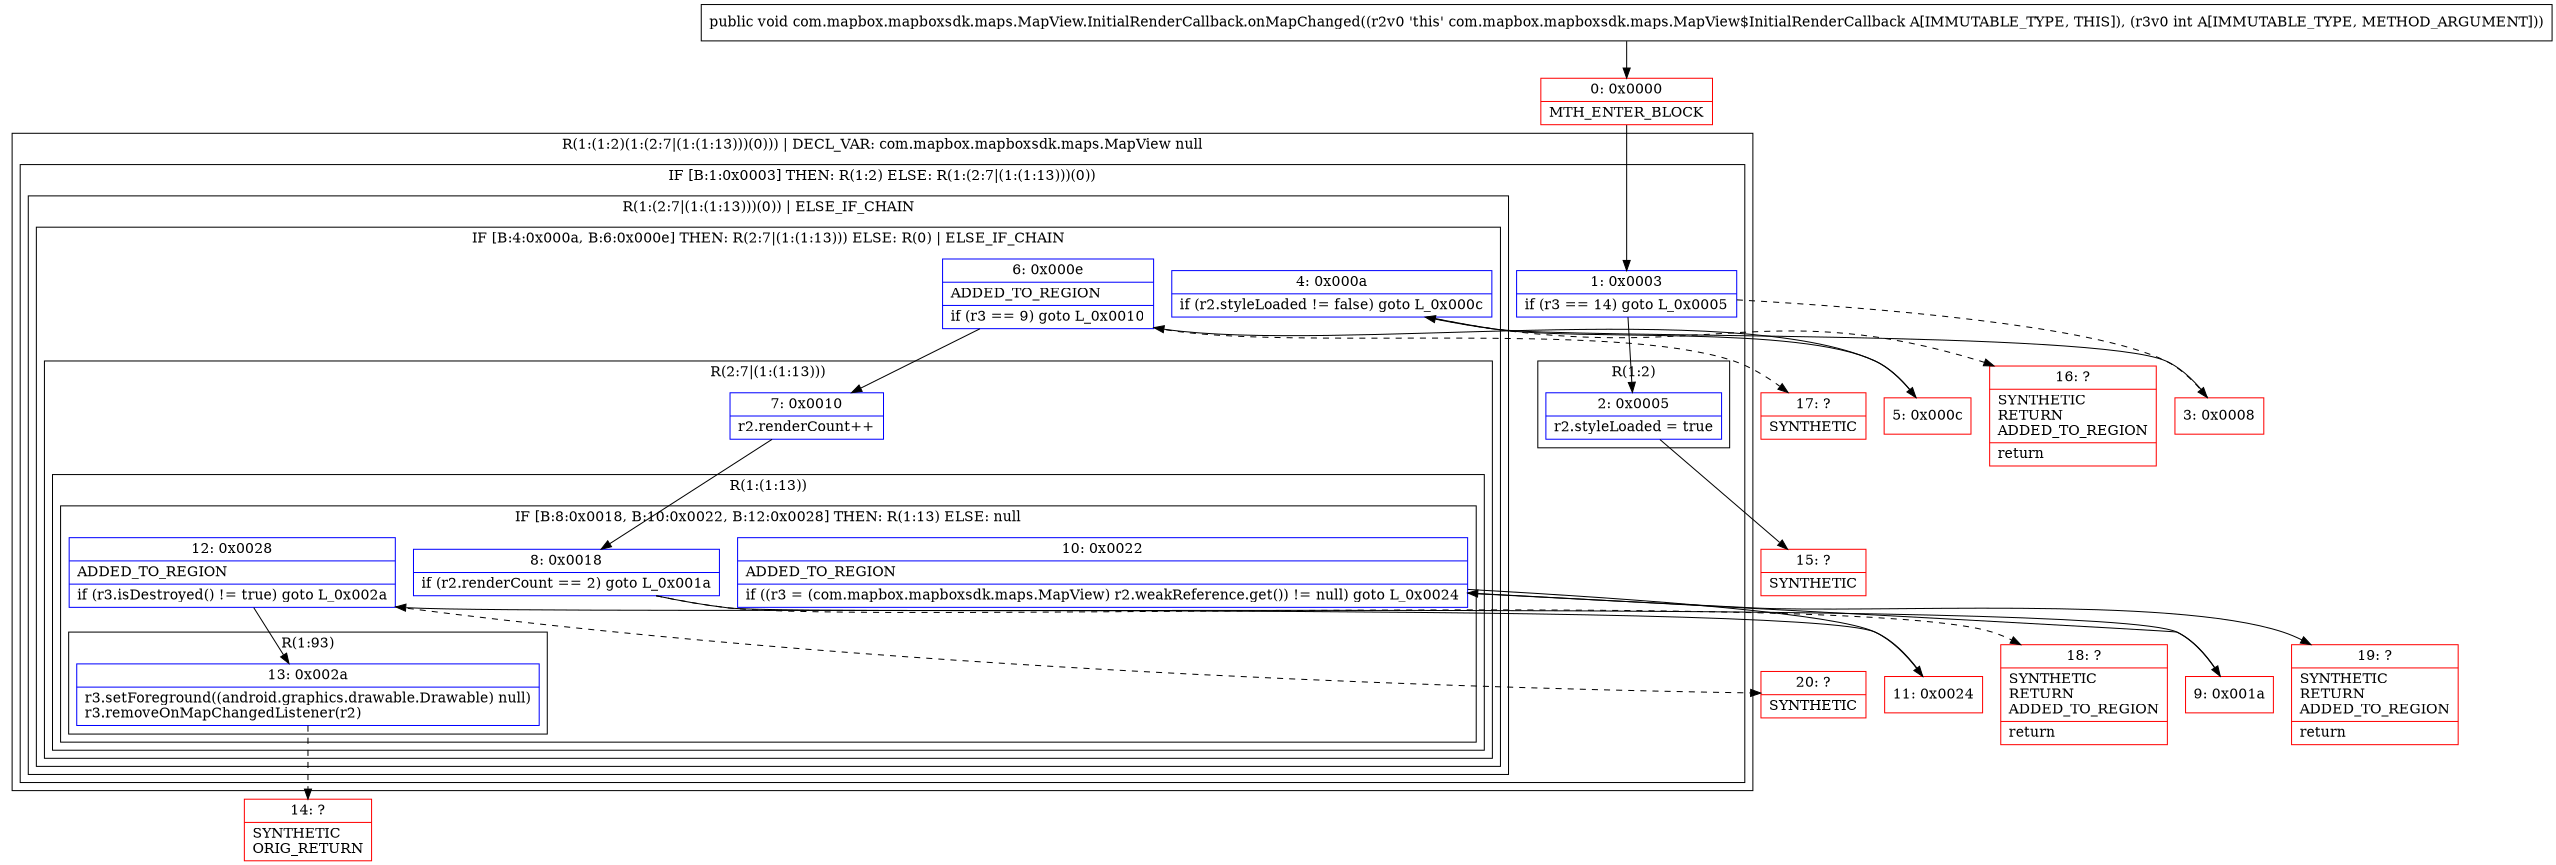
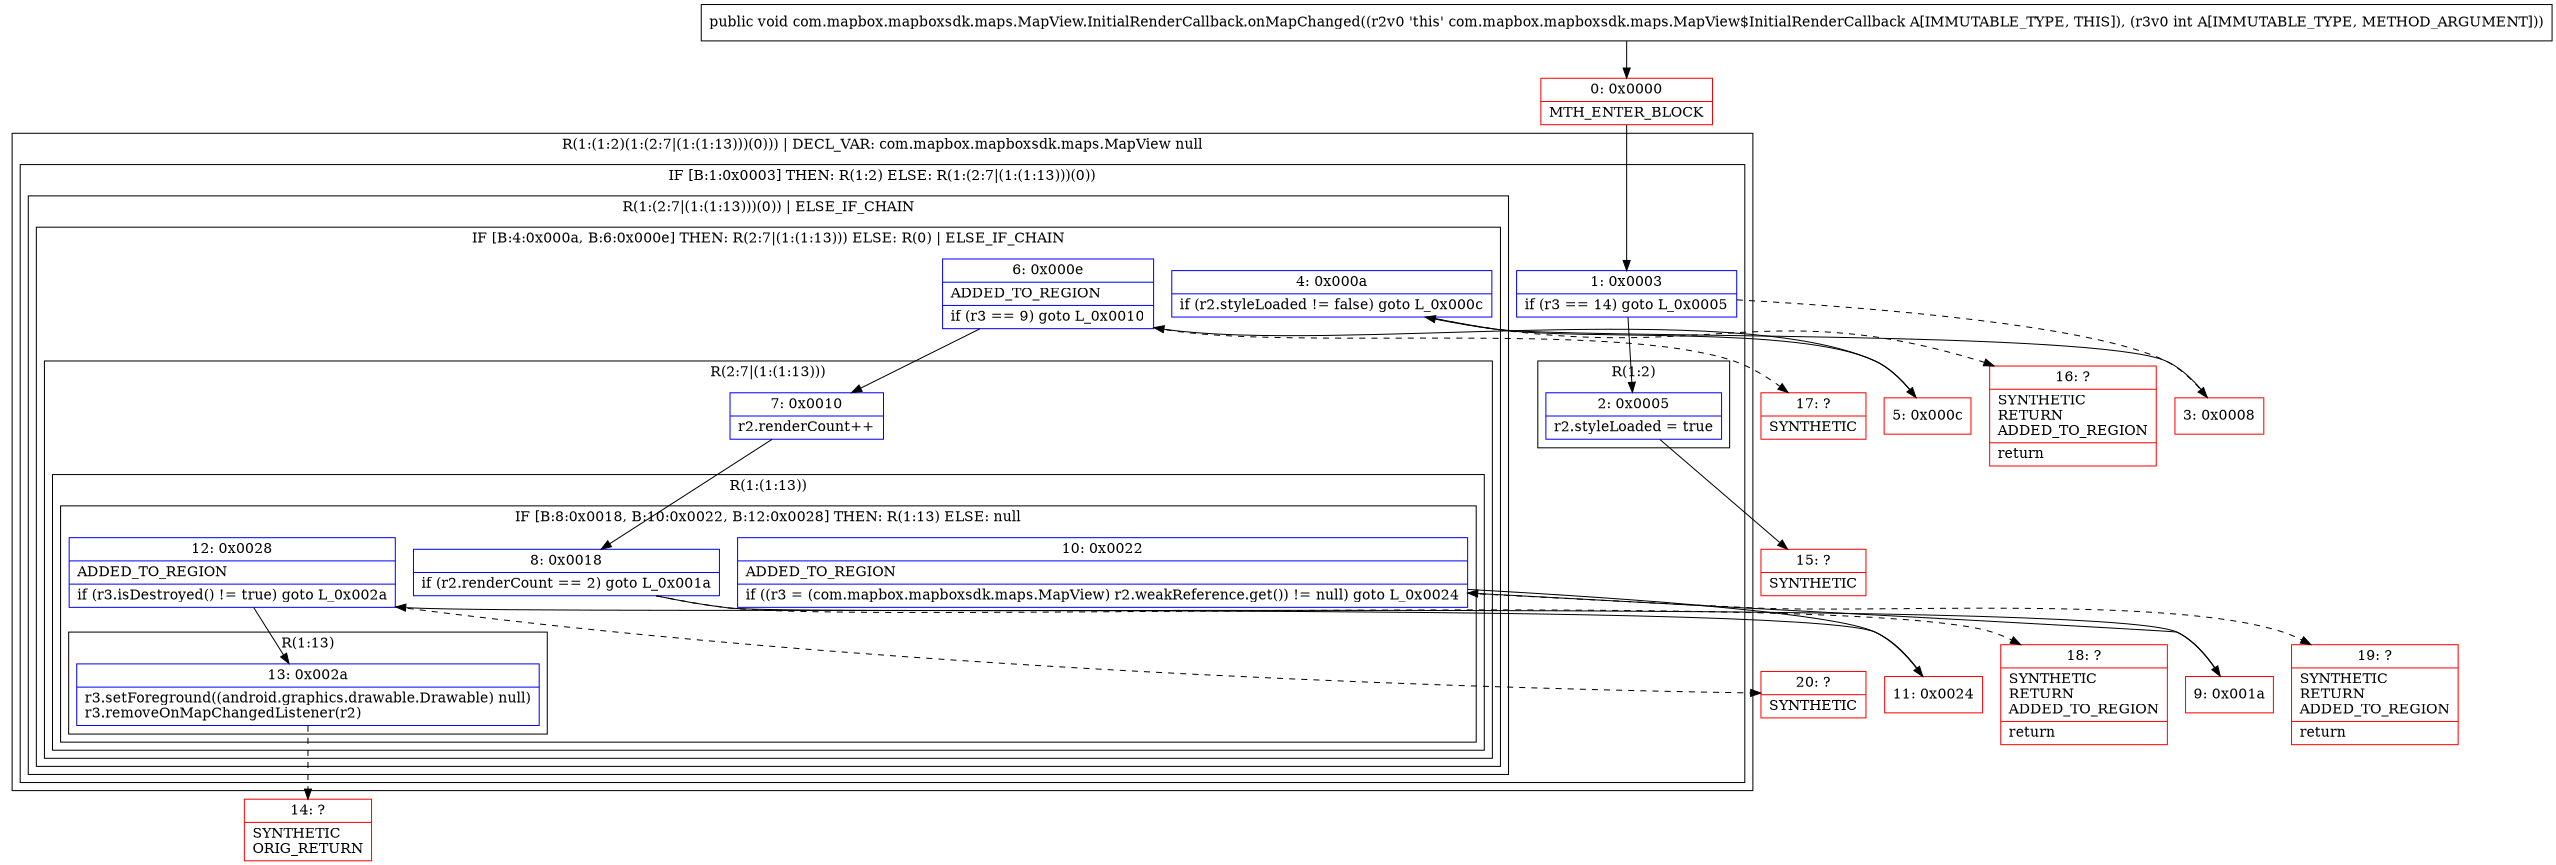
(1907, 609) -> (1907, 609)
(308, 644) -> (308, 644)
